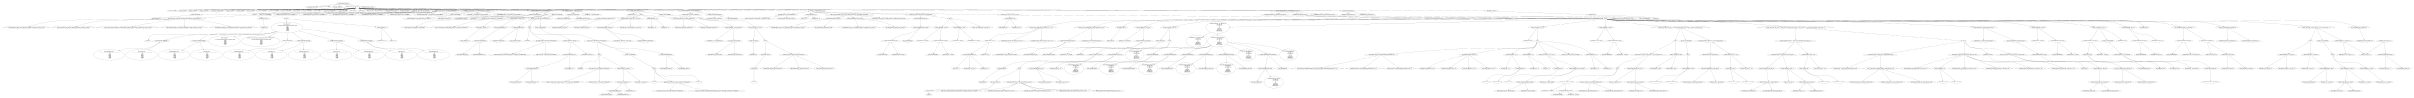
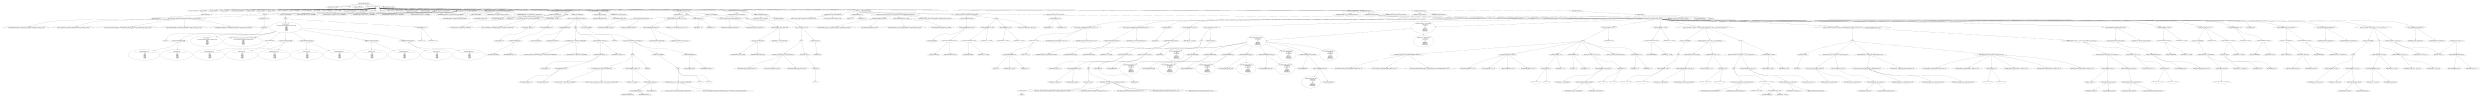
none -> (2437, 41)
none -> (2201, 69)
none -> (1602, 82)
